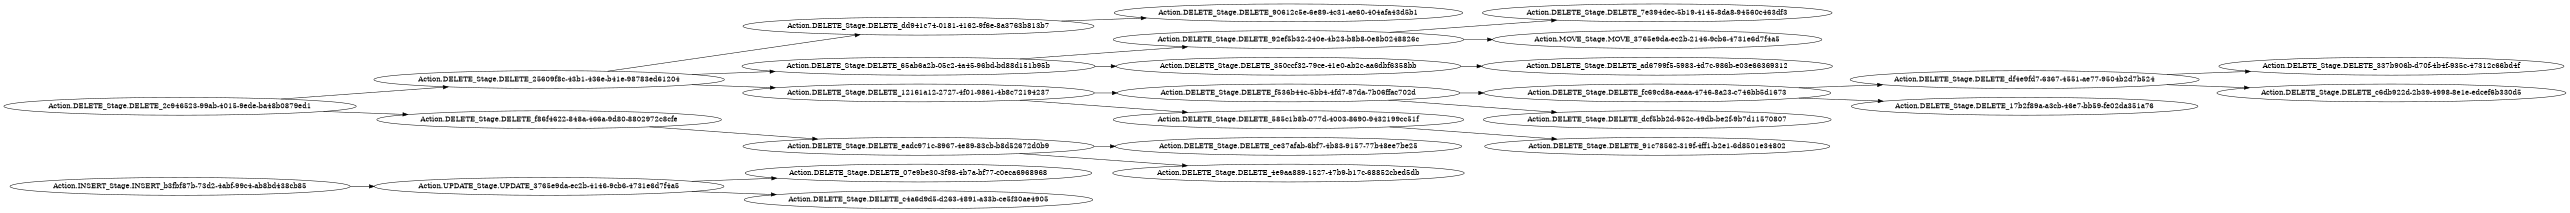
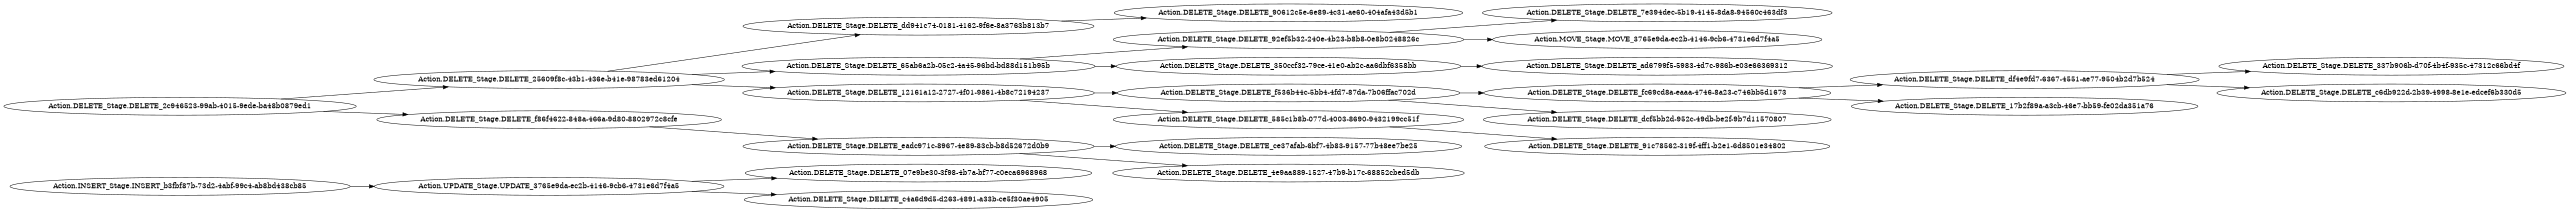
(1657, 40) -> (1657, 40)
